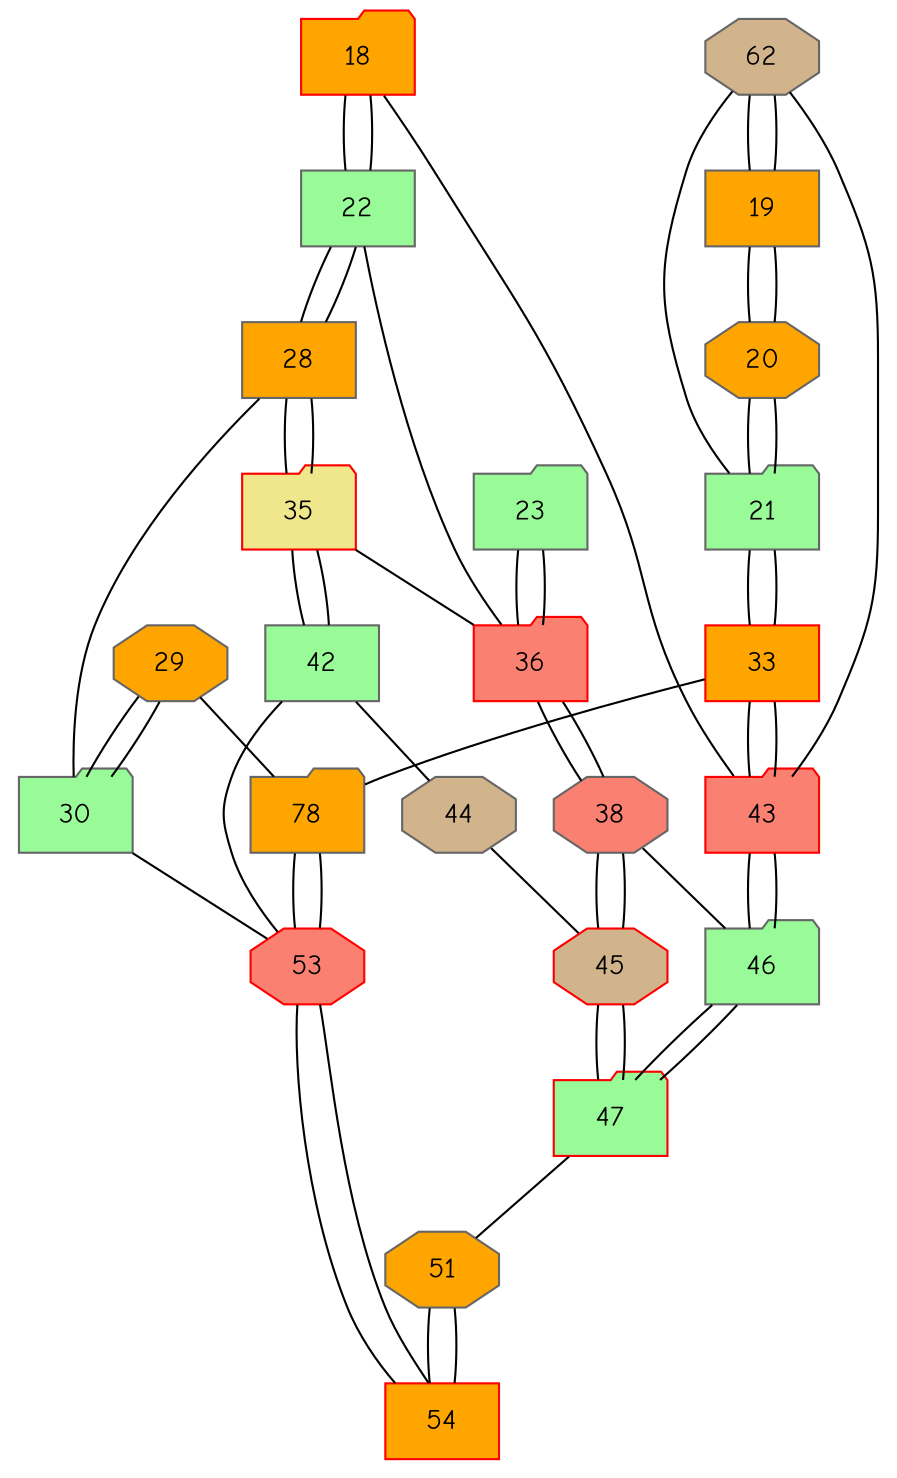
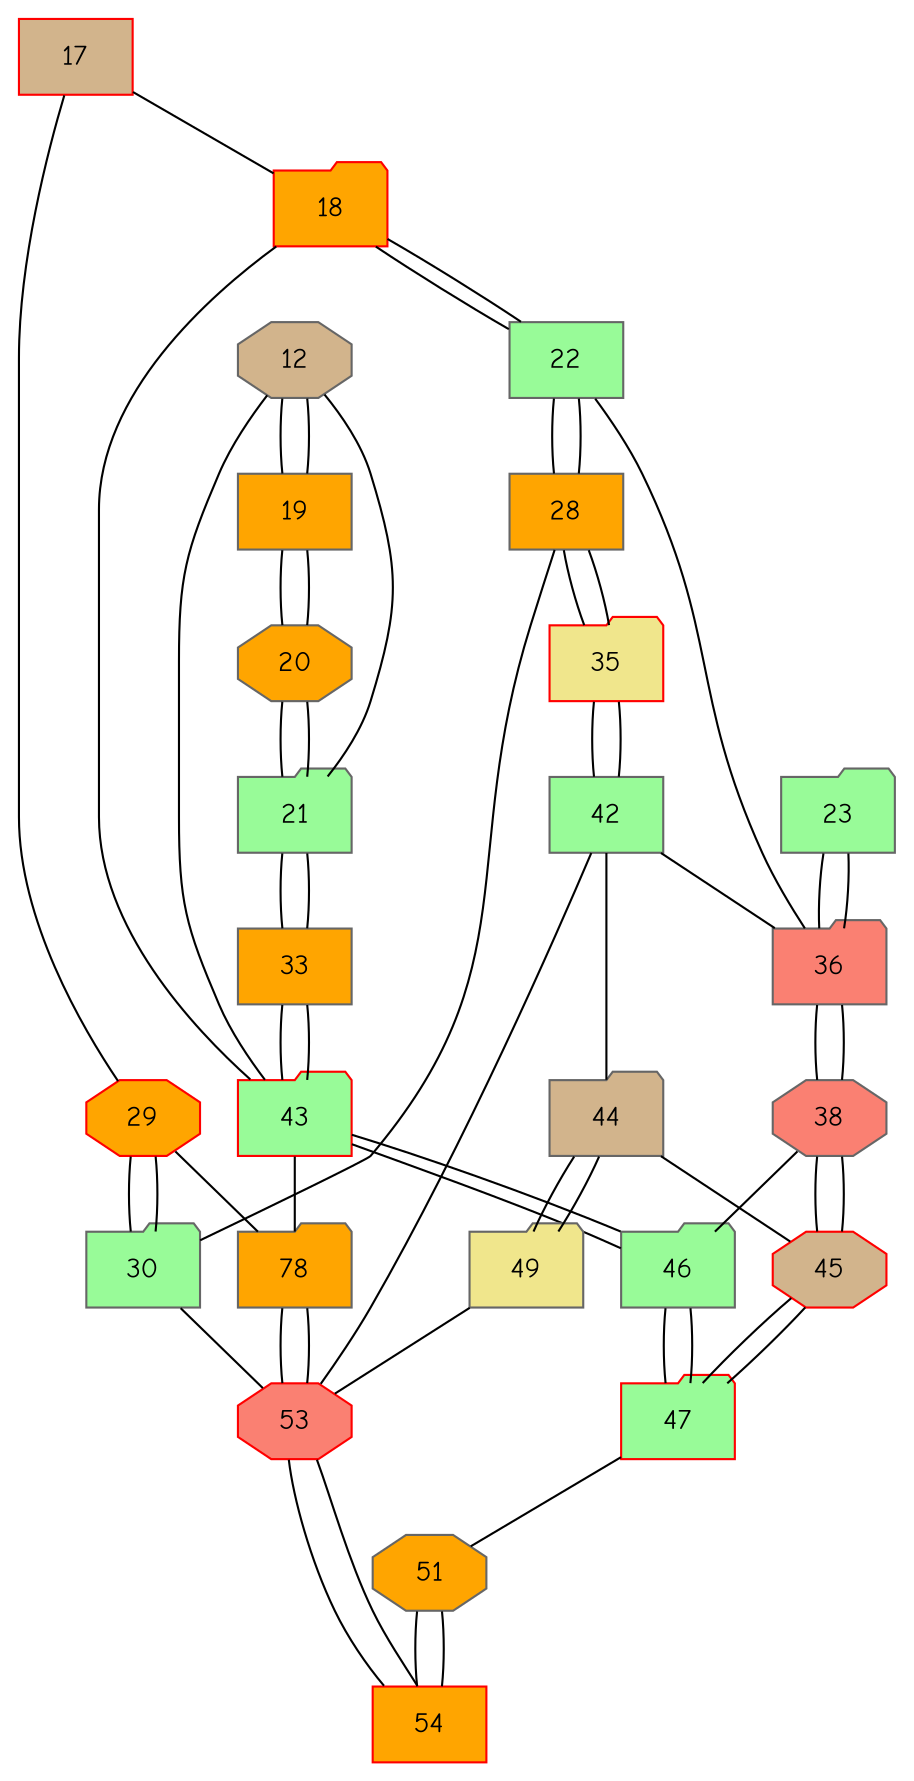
none -> (76, 57)
(762, 57) -> (295, 360)
(415, 587) -> (718, 891)
(171, 663) -> (143, 1118)
(531, 663) -> (830, 966)
(762, 663) -> (295, 966)
(533, 727) -> (295, 1179)
(459, 815) -> (606, 1118)
(762, 815) -> (295, 1118)
none -> (526, 1270)
